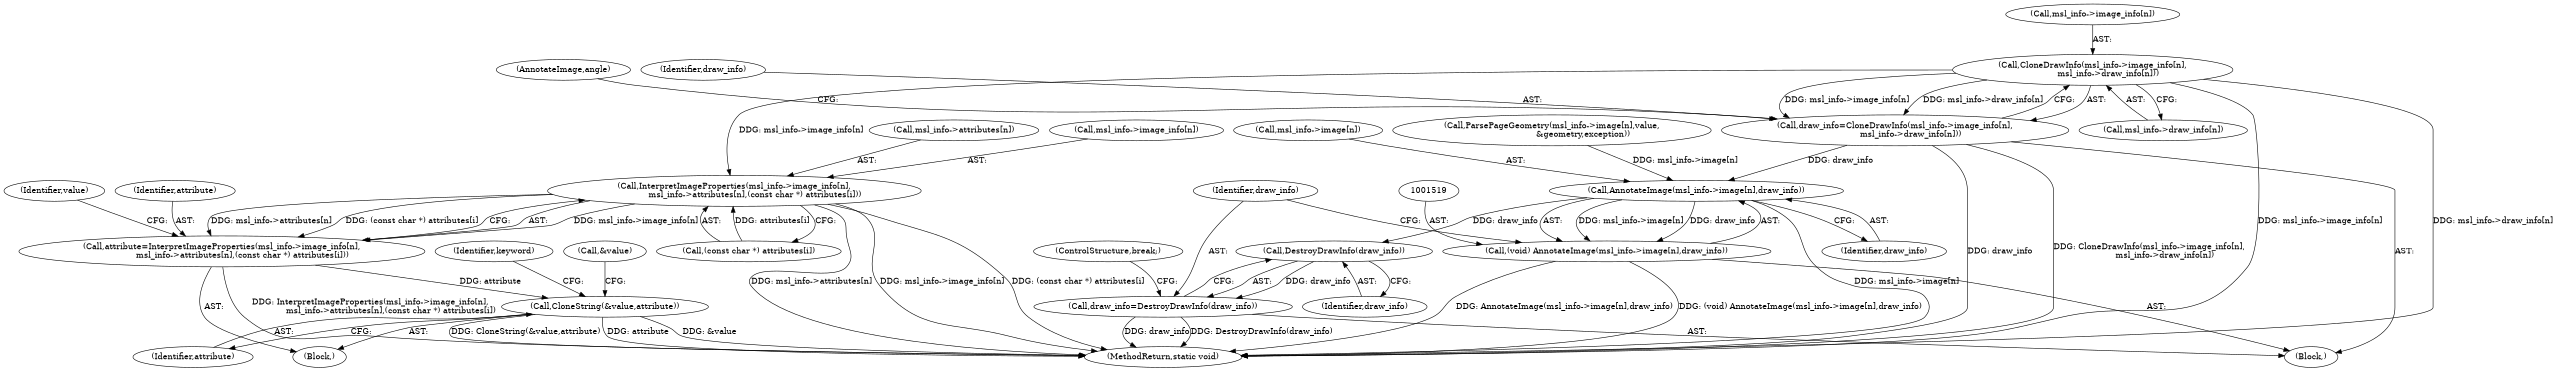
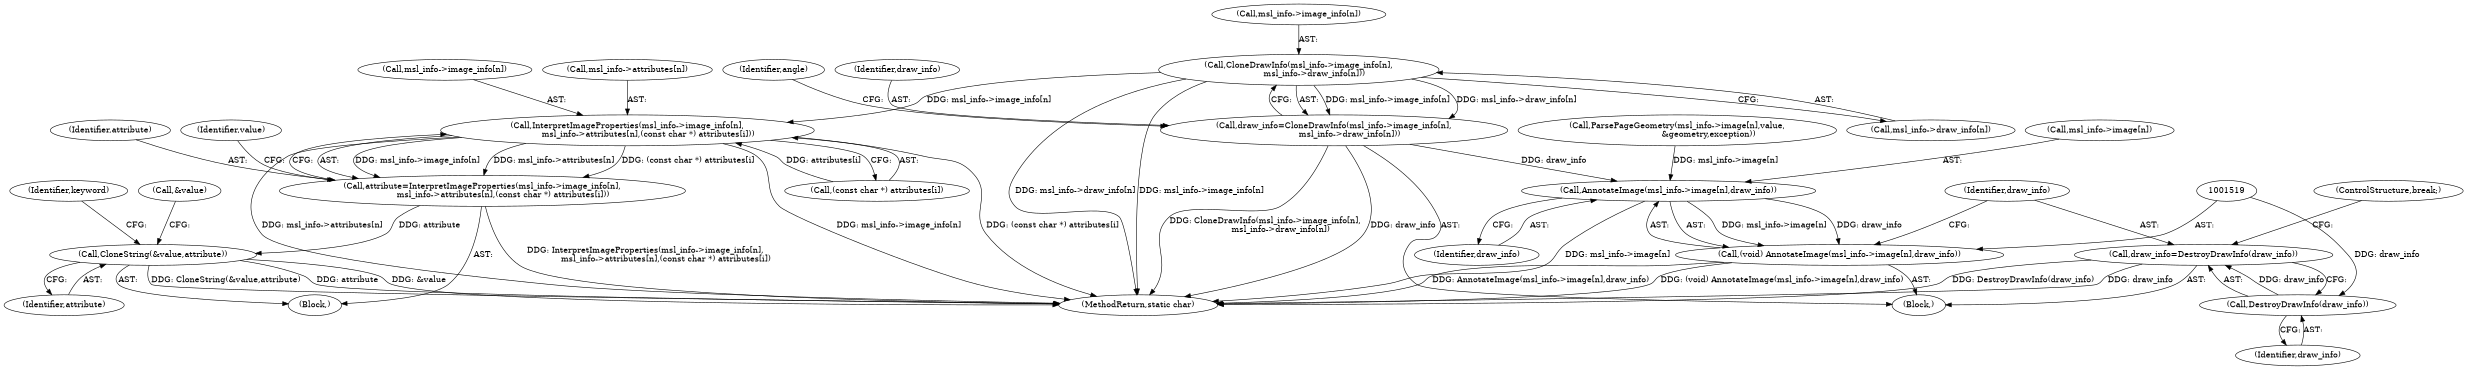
(563, 70) -> (774, 70)
(1486, 214) -> (2322, 231)
(1163, 357) -> (1138, 305)
